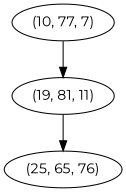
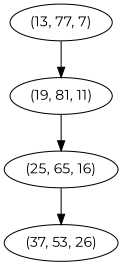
(63, 22) -> (61, 22)
(63, 169) -> (61, 169)
none -> (61, 243)
